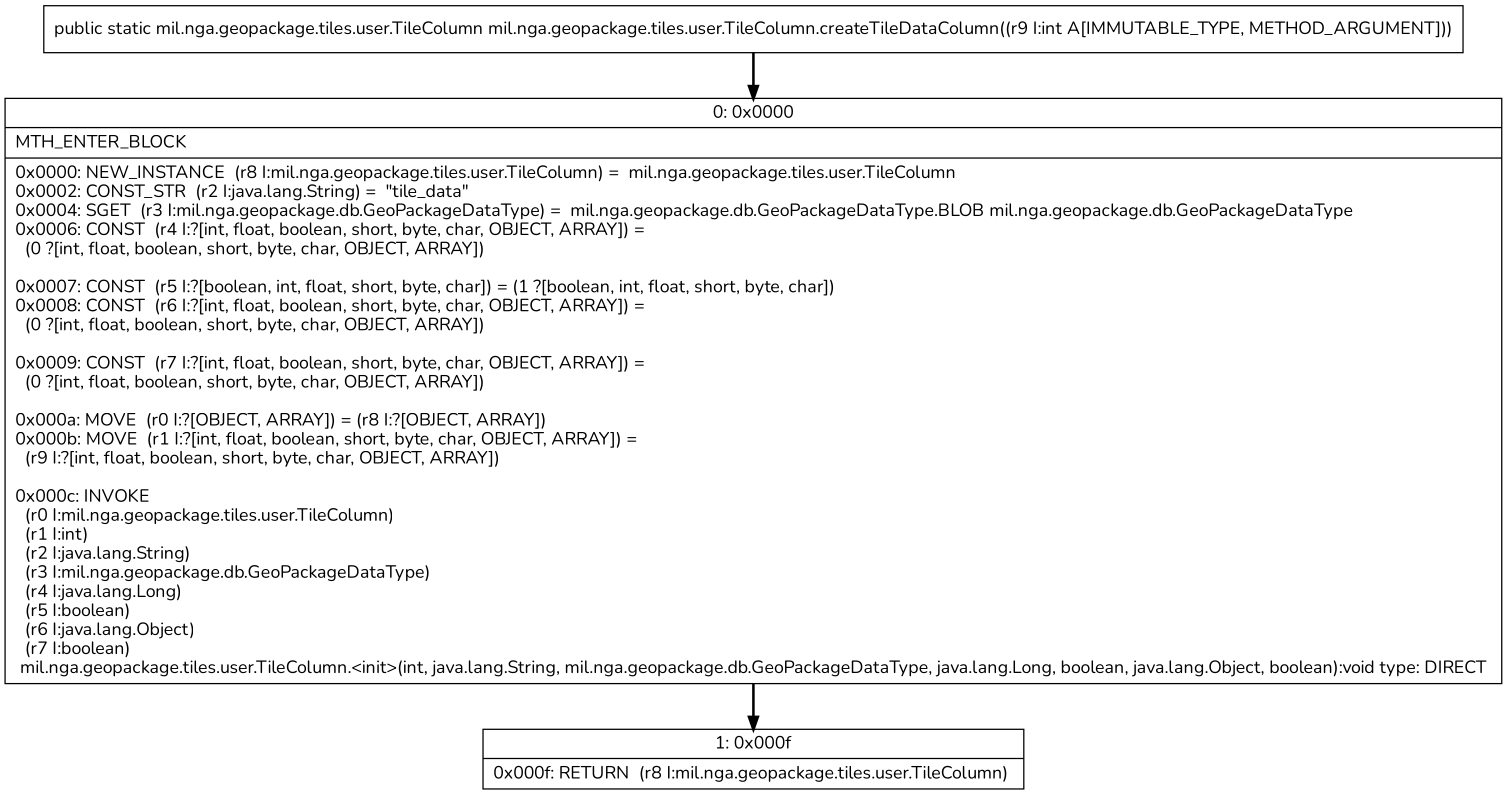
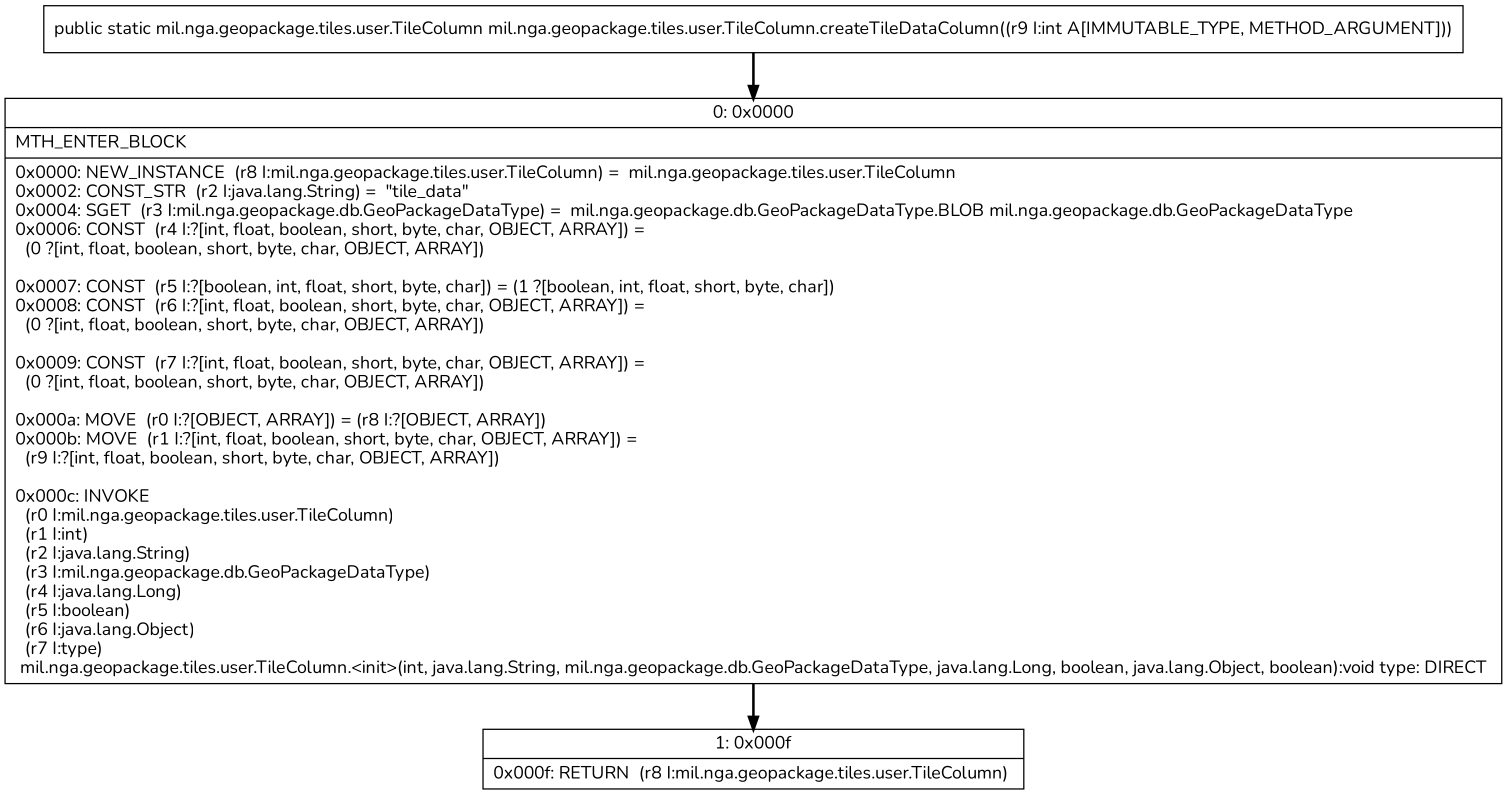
(73, 649) -> (60, 649)
